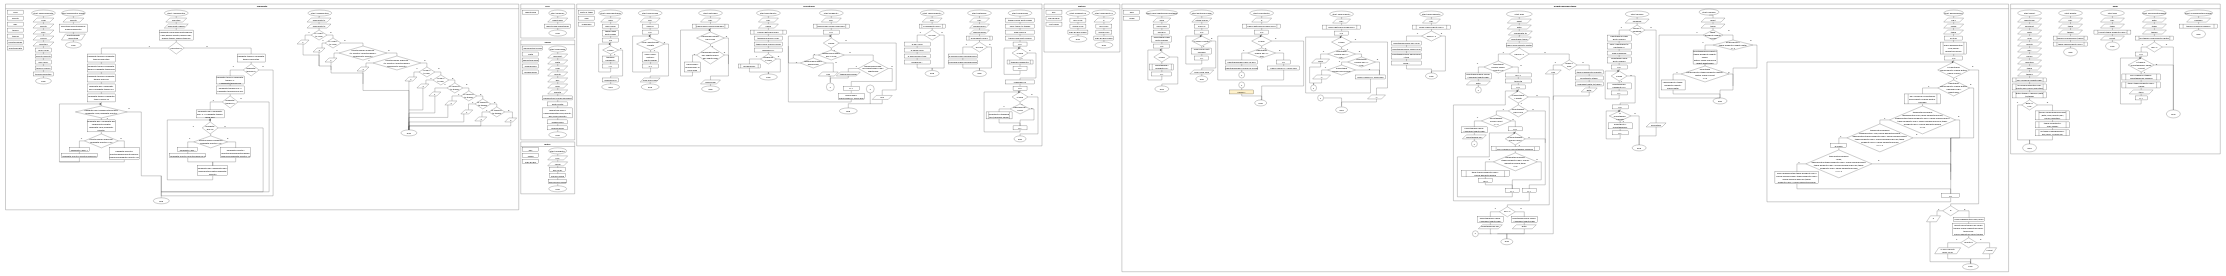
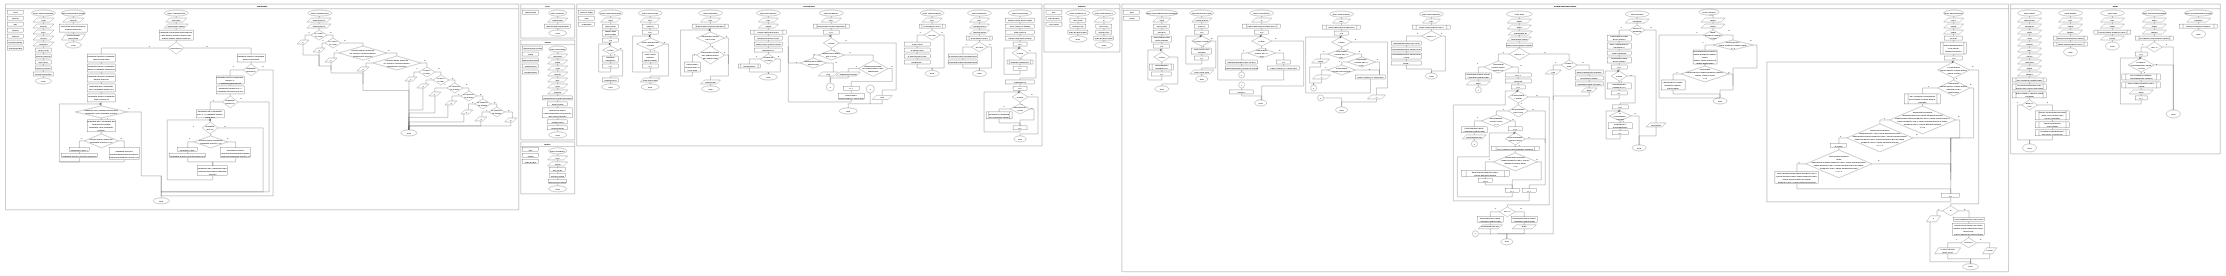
(1242, 92) -> (1242, 92)
